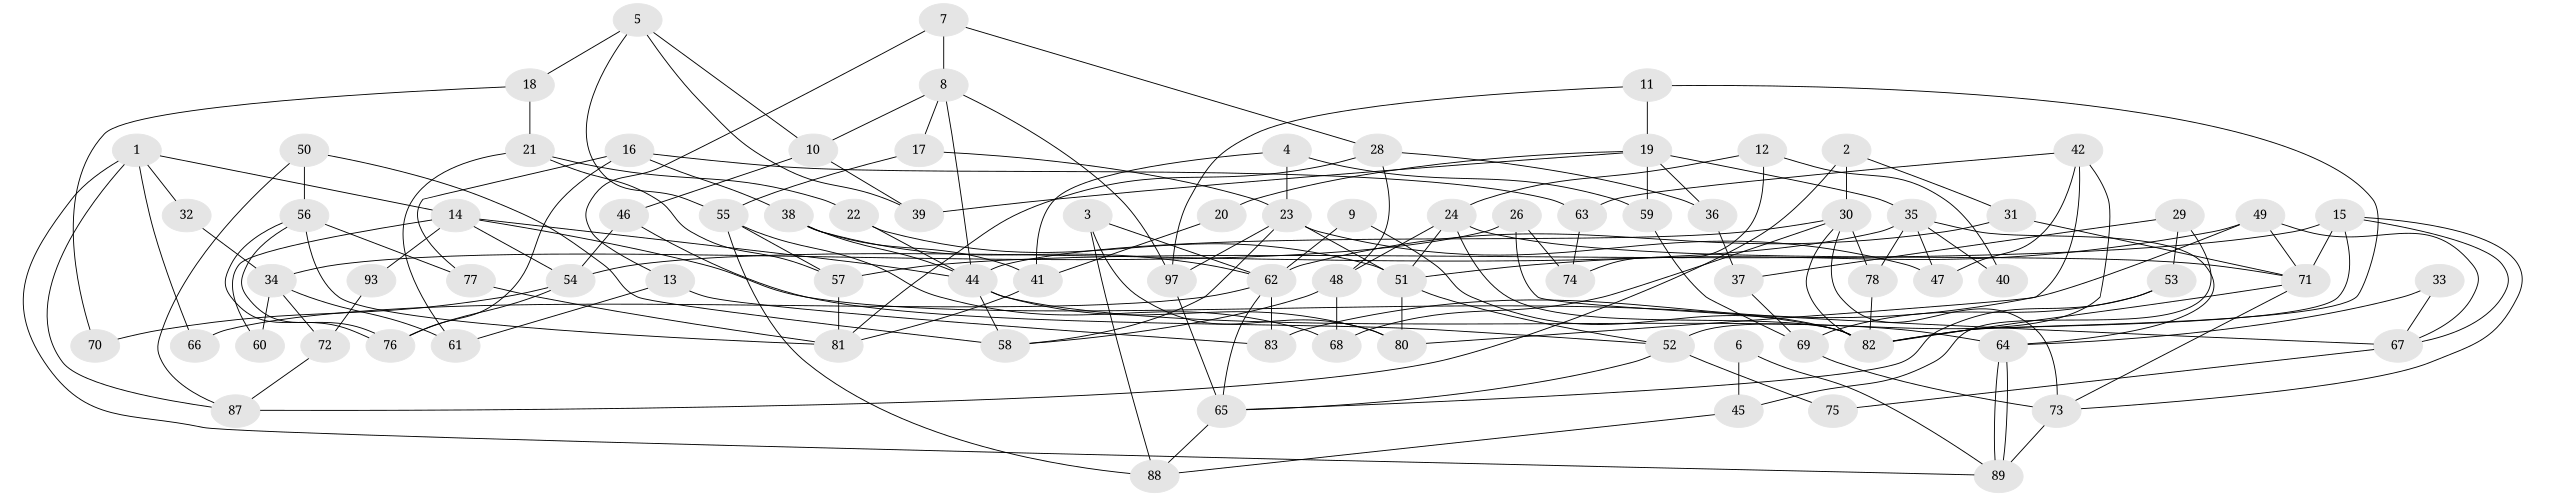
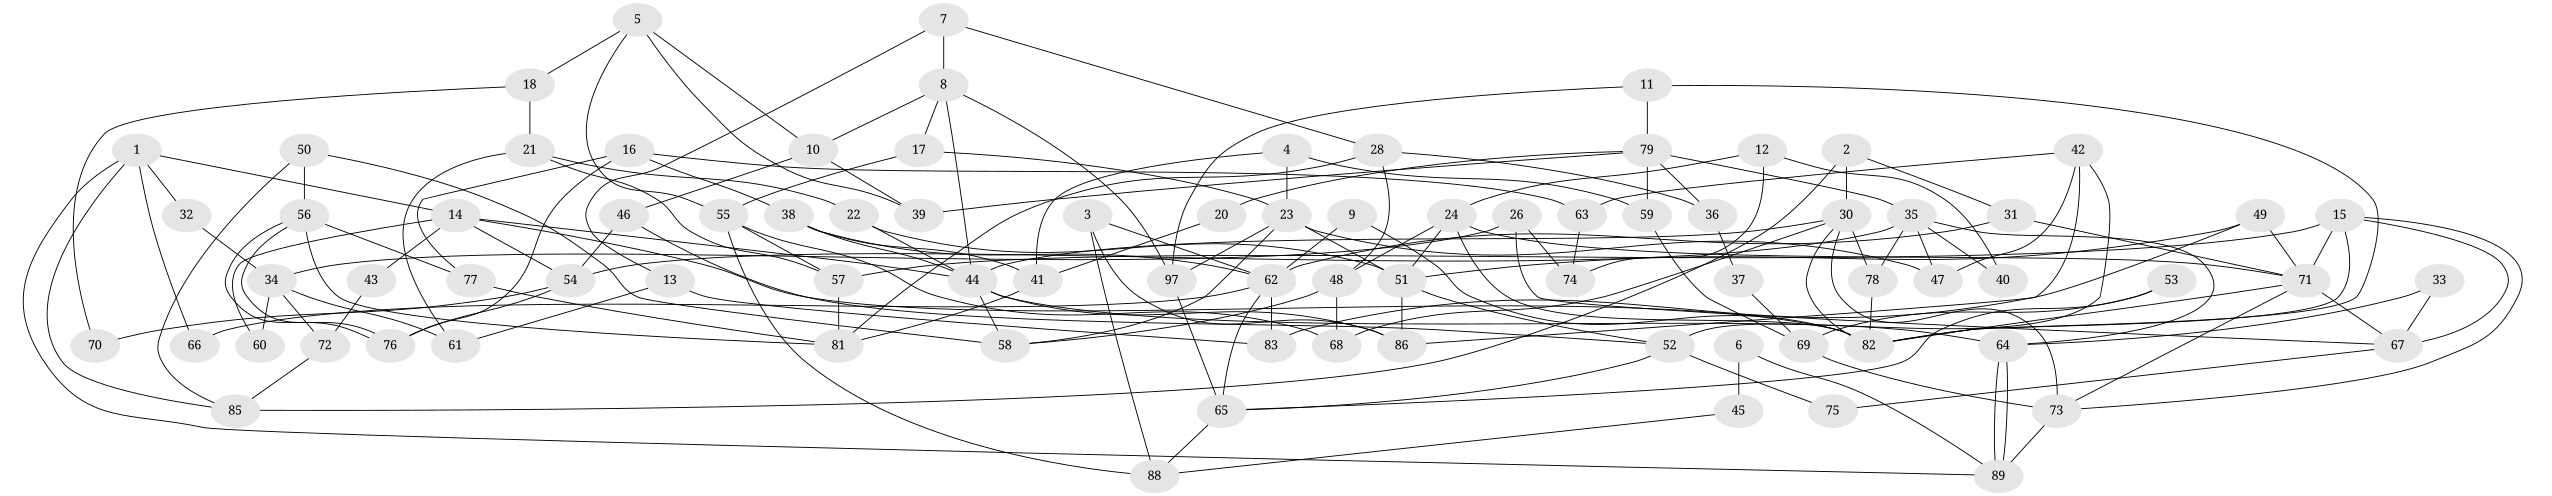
(1647, 150) -> (1647, 150)
(2180, 216) -> none
(2453, 246) -> (2353, 314)
(371, 281) -> (371, 281)
(1402, 346) -> (1402, 346)
(236, 411) -> (236, 411)
